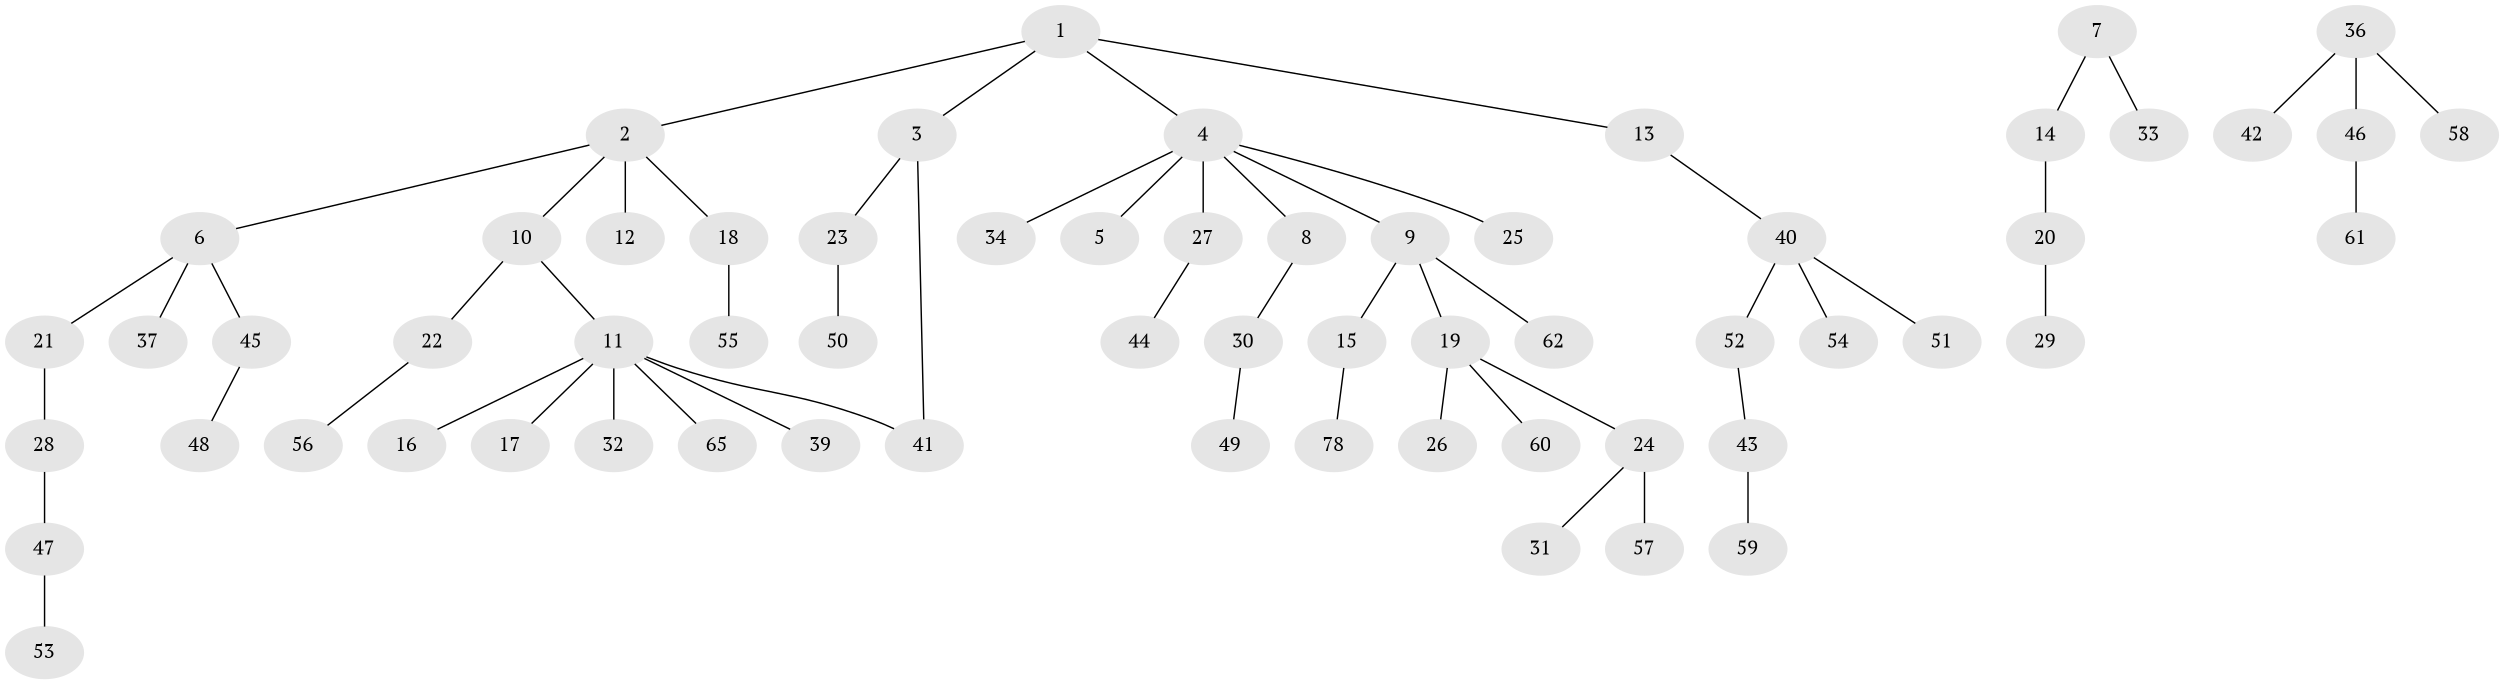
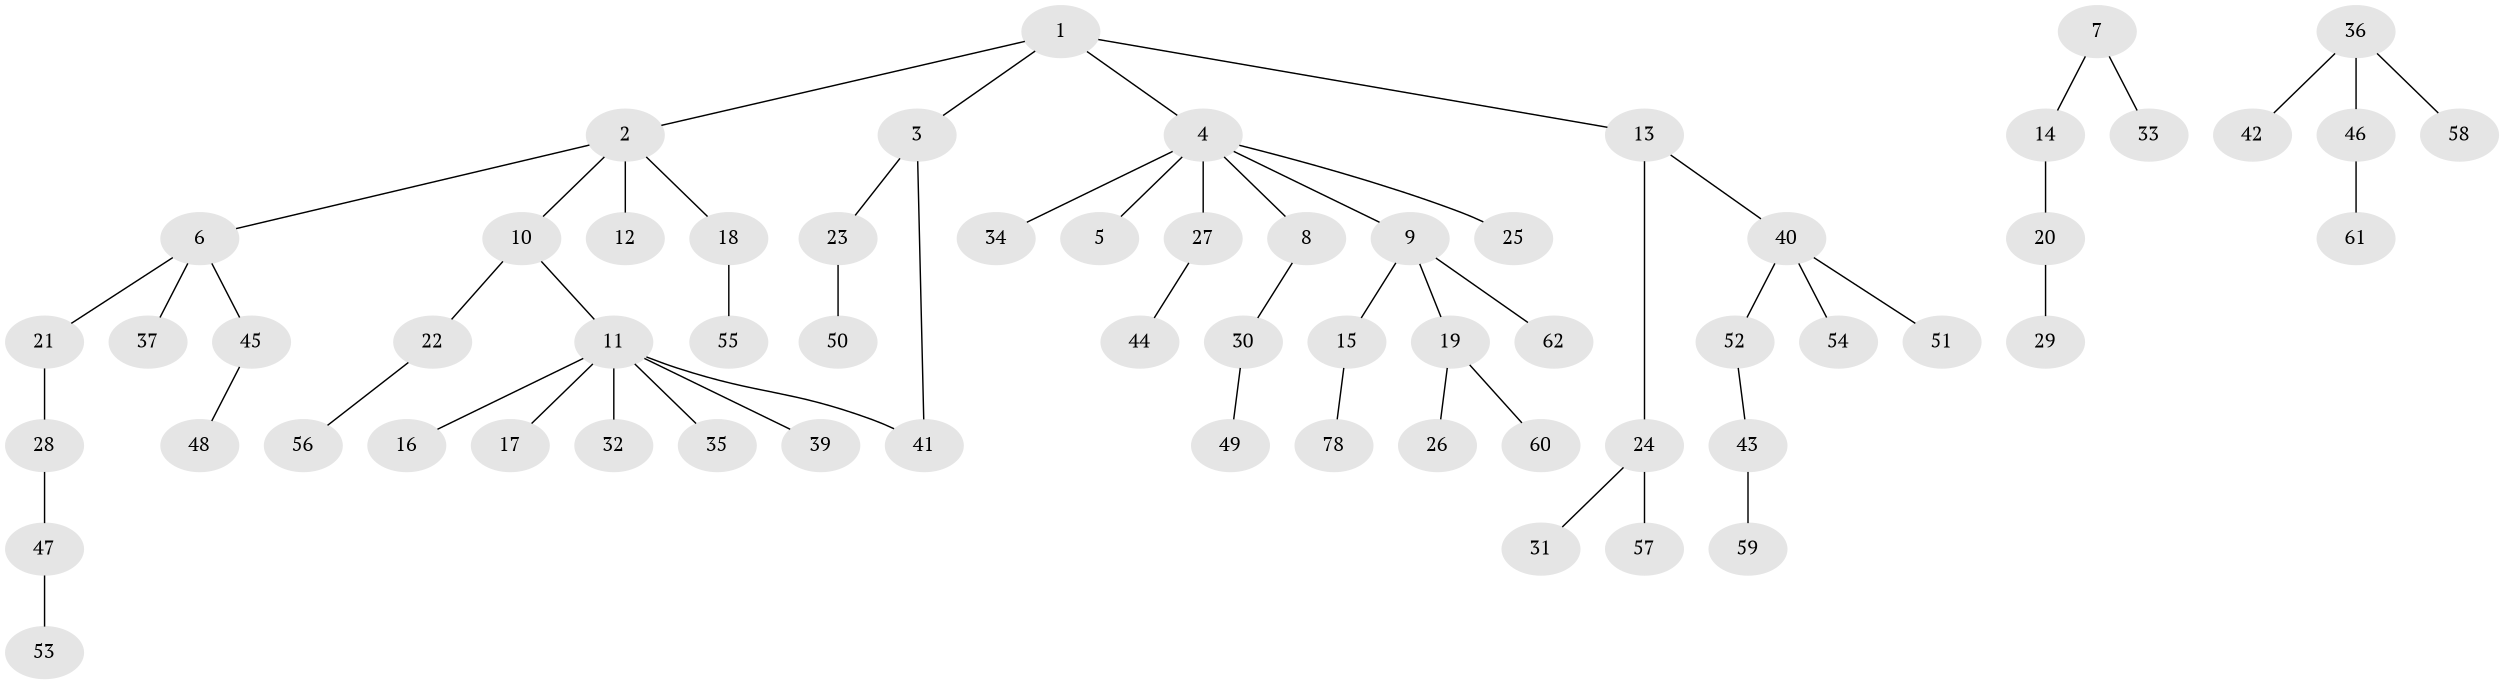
(1548, 394) -> (1644, 290)
(717, 446) -> (717, 446)
